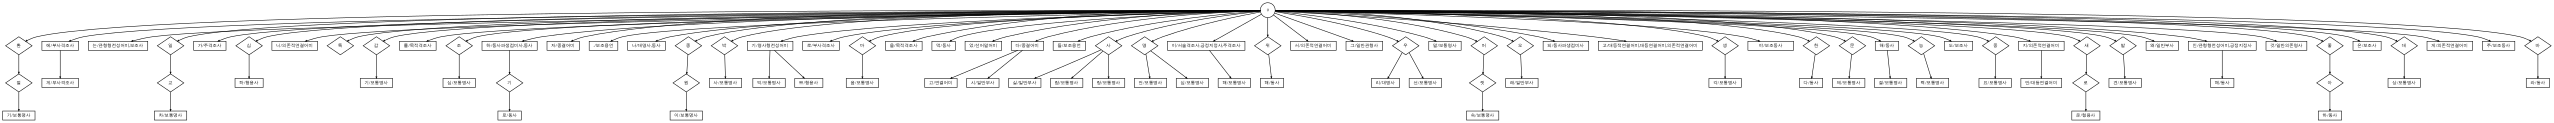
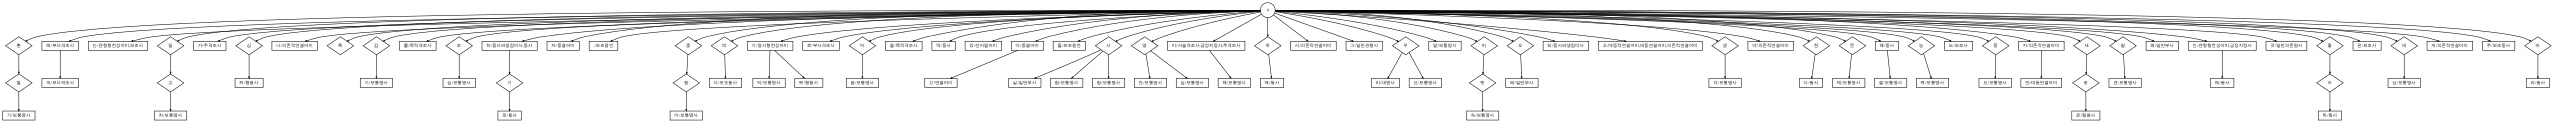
(646, 46) -> none
(1771, 46) -> (1771, 46)
(726, 83) -> (726, 83)
(983, 83) -> none
